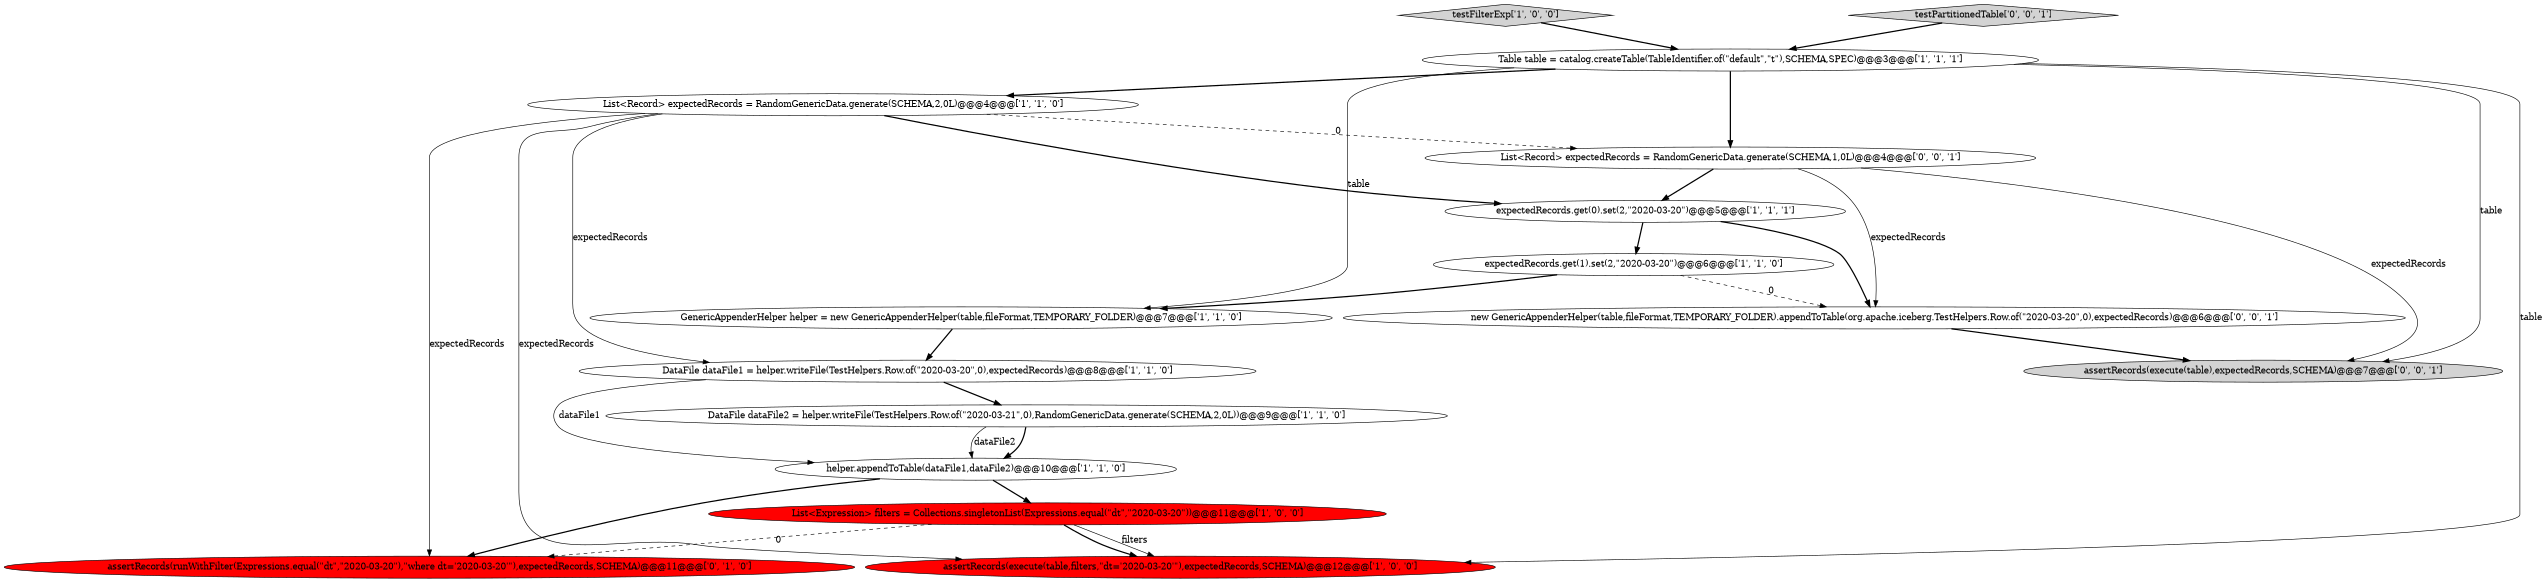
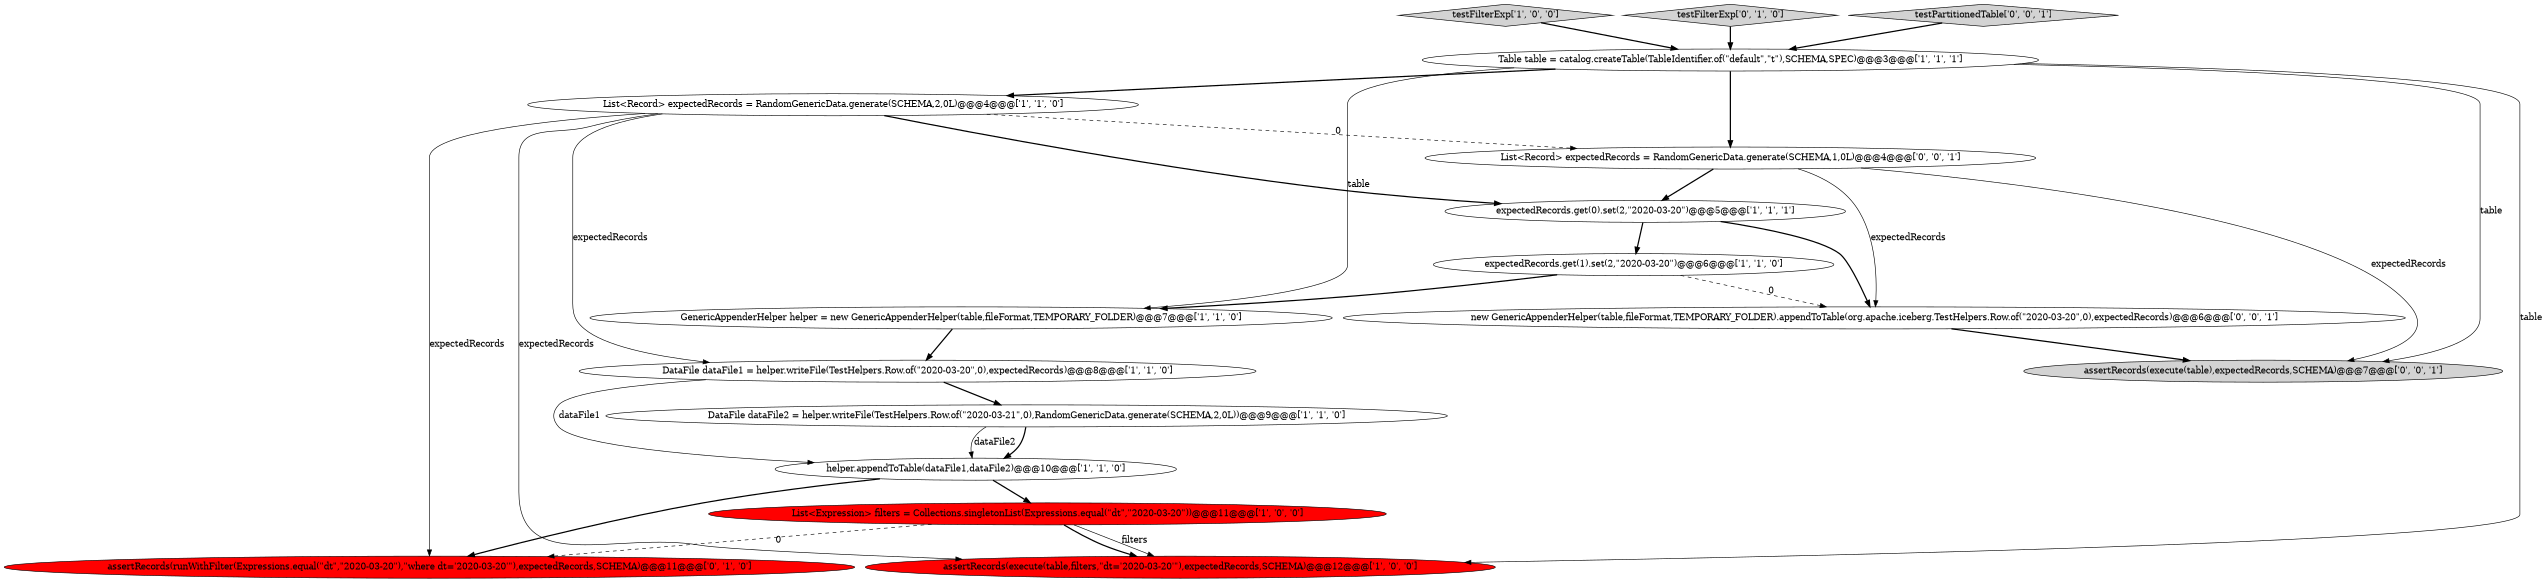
none -> (1730, 15)
